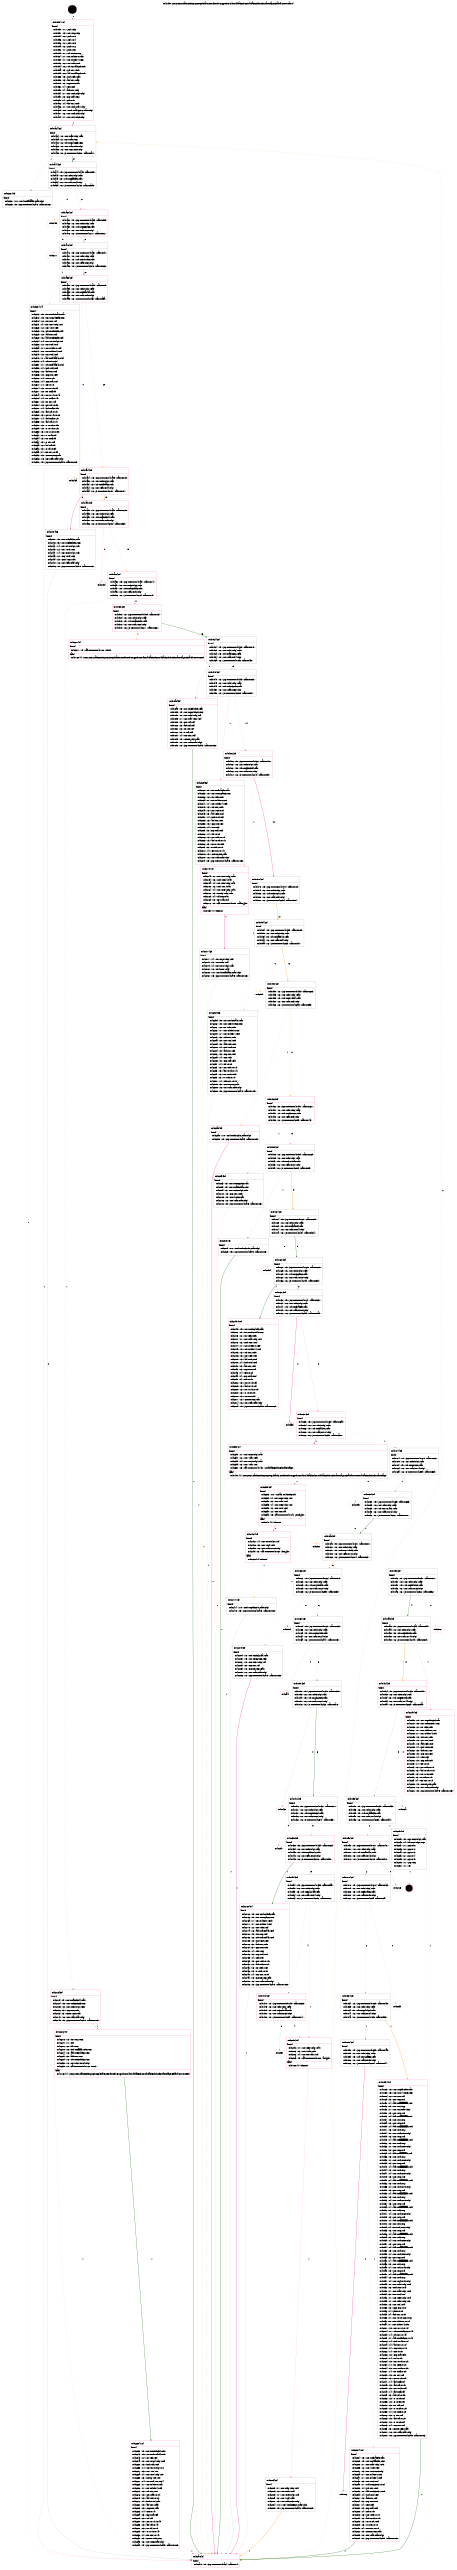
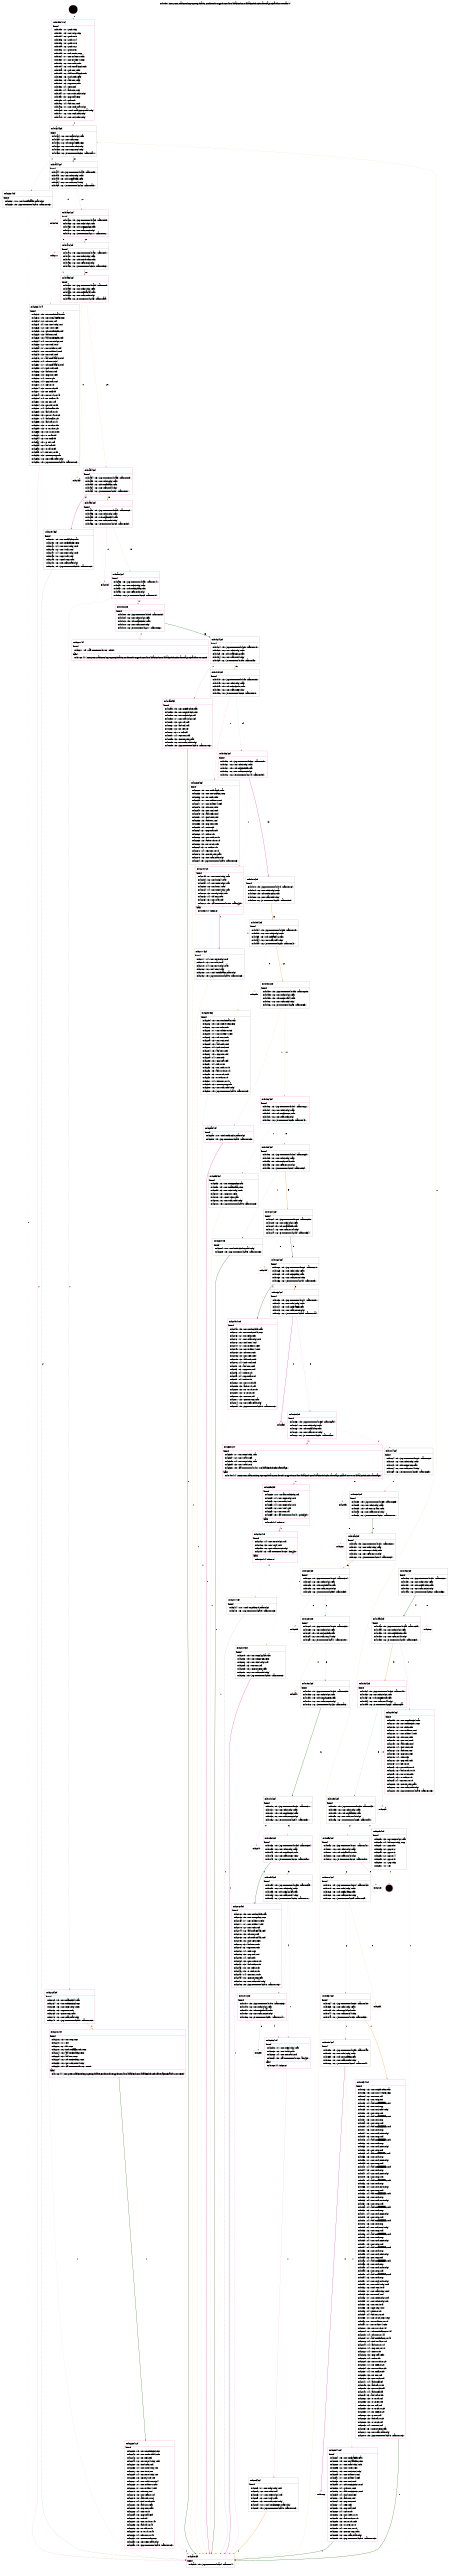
(282, 1810) -> none
